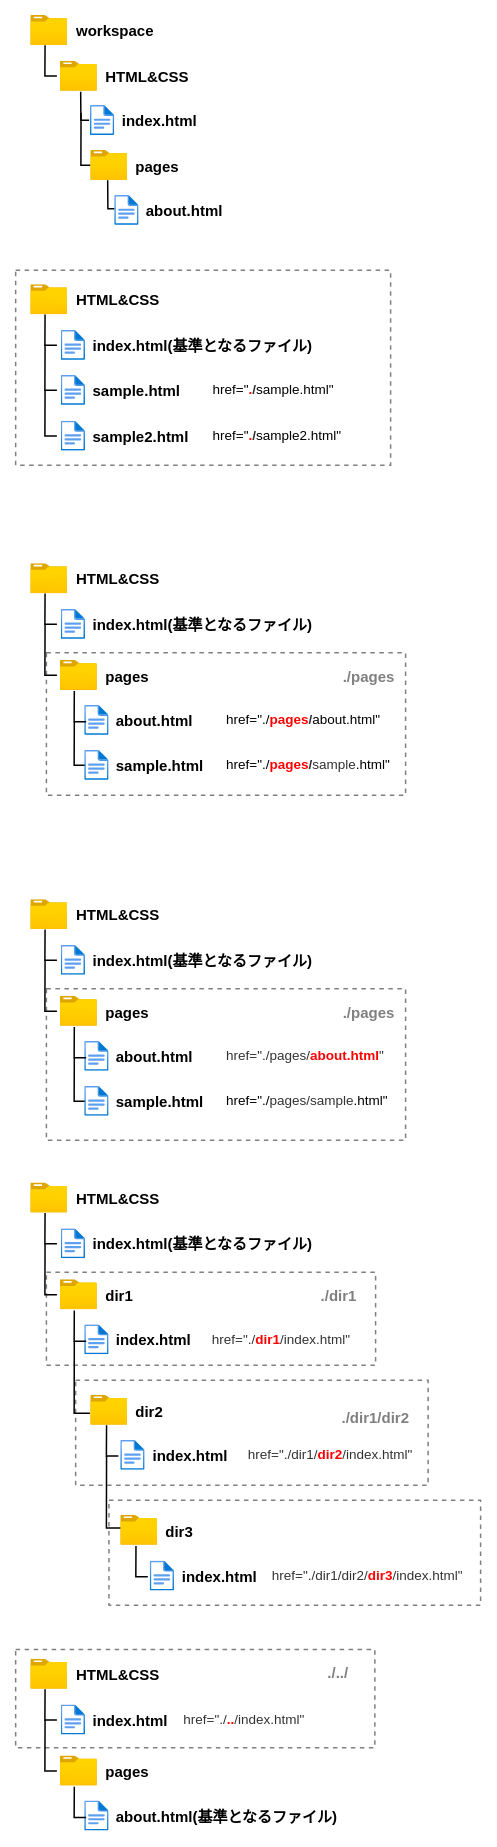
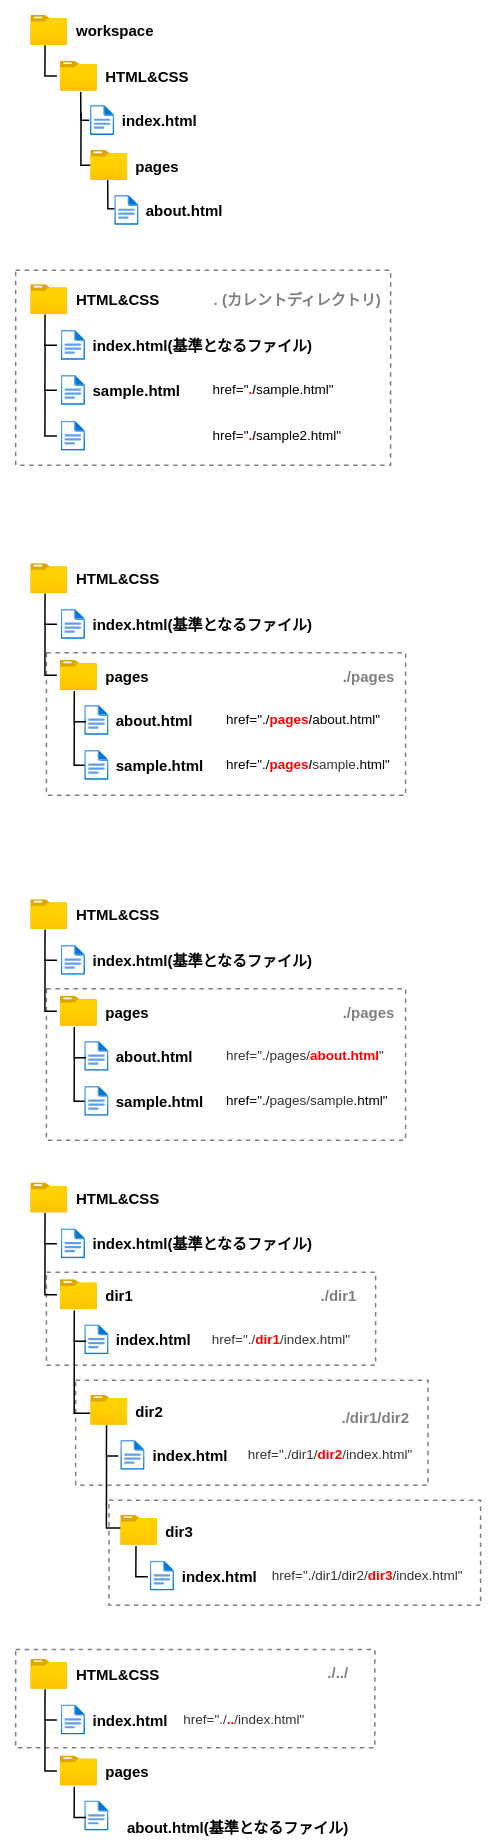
none -> (297, 300)
(137, 436) -> none
(230, 1816) -> (241, 1827)
